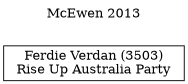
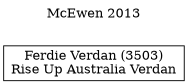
(94, 63) -> (94, 63)
